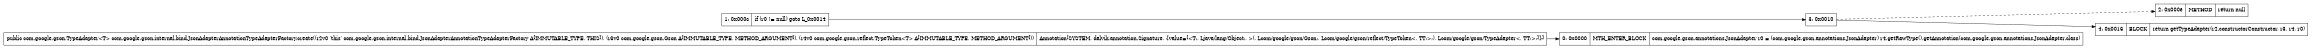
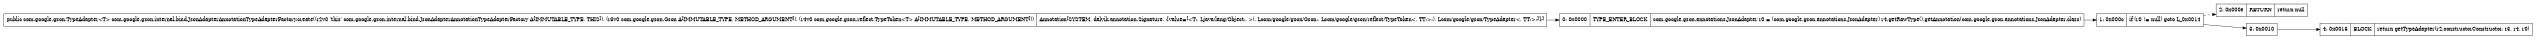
(2200, 10) -> (2261, 10)
(1994, 15) -> (2208, 15)
none -> (2089, 20)
(1620, 39) -> (1620, 20)
